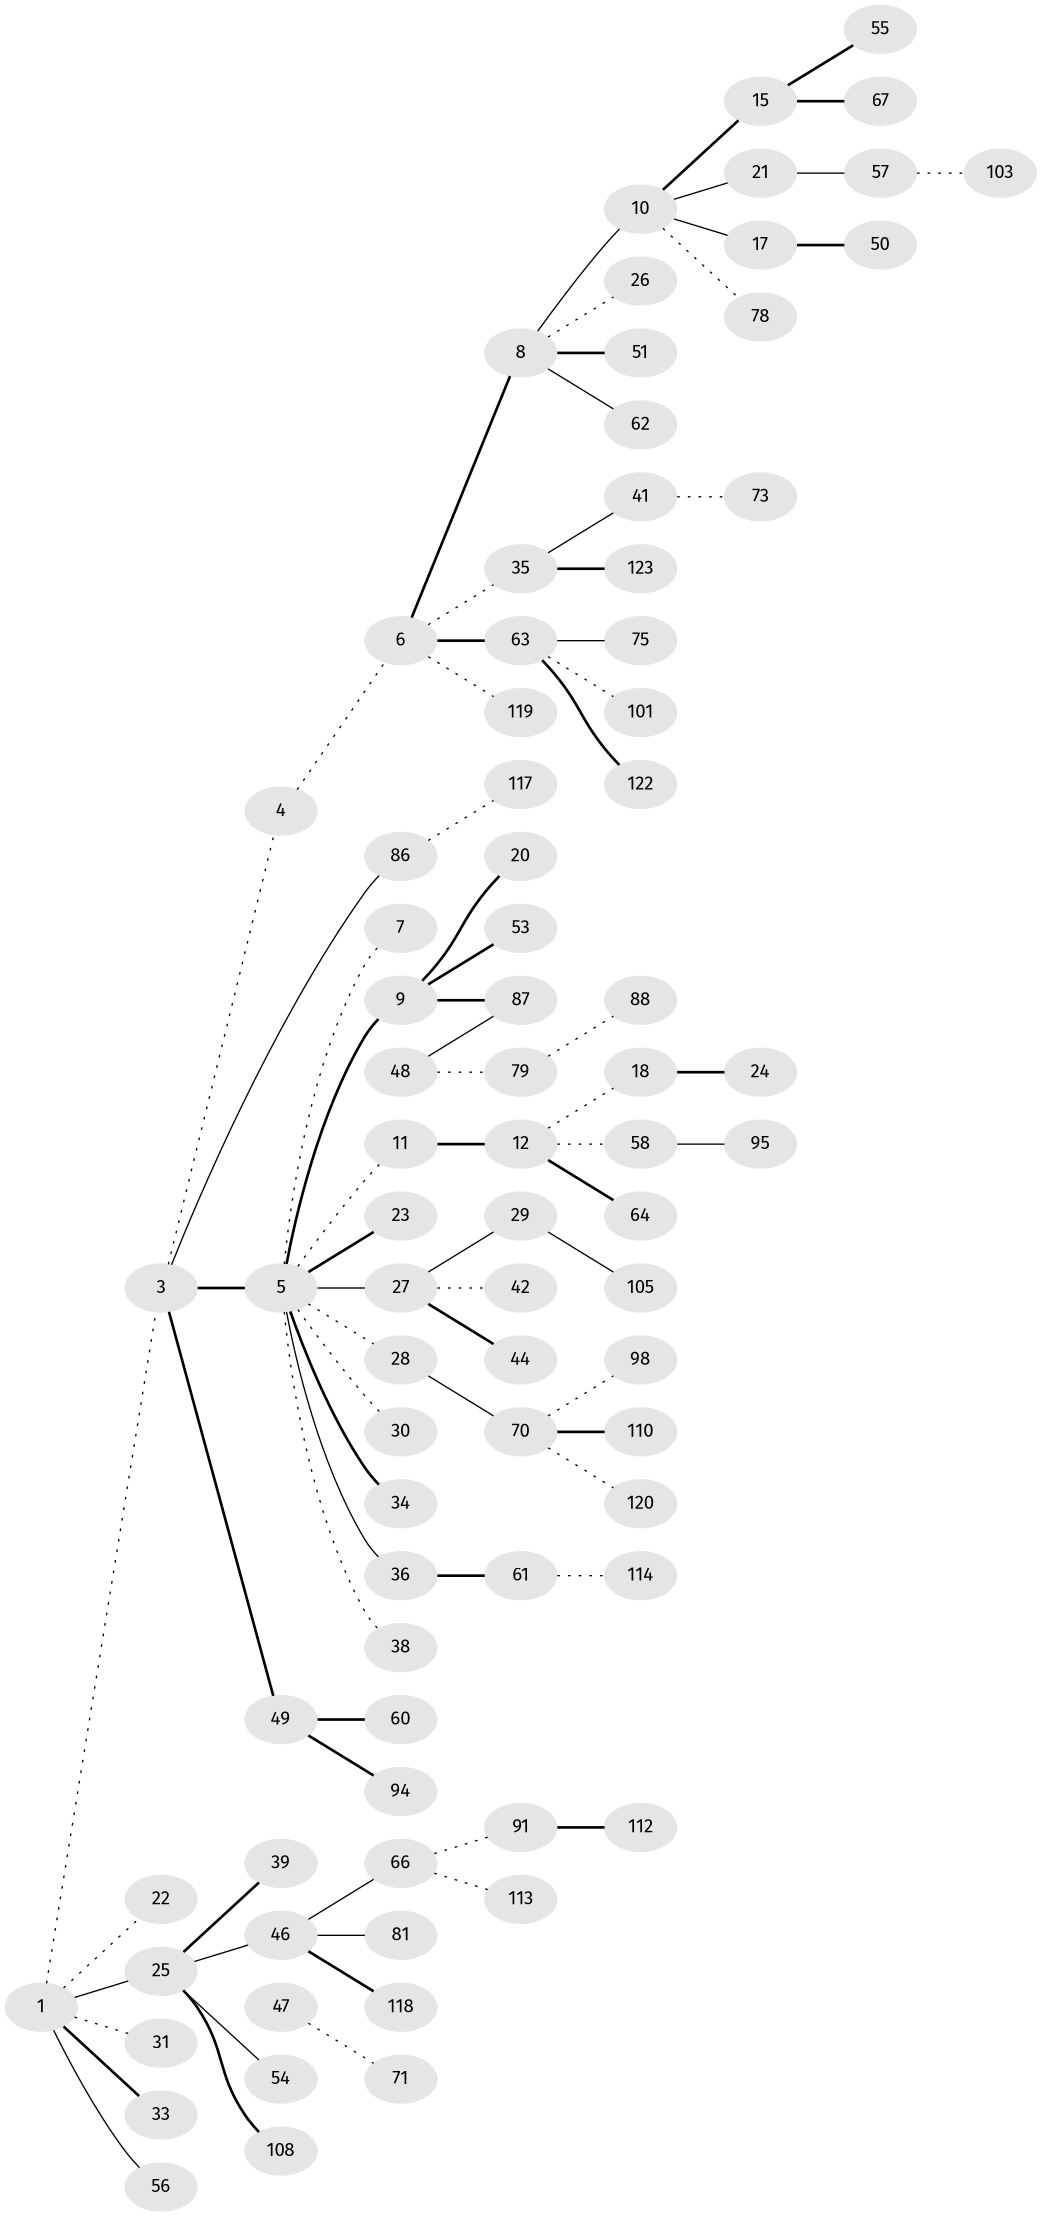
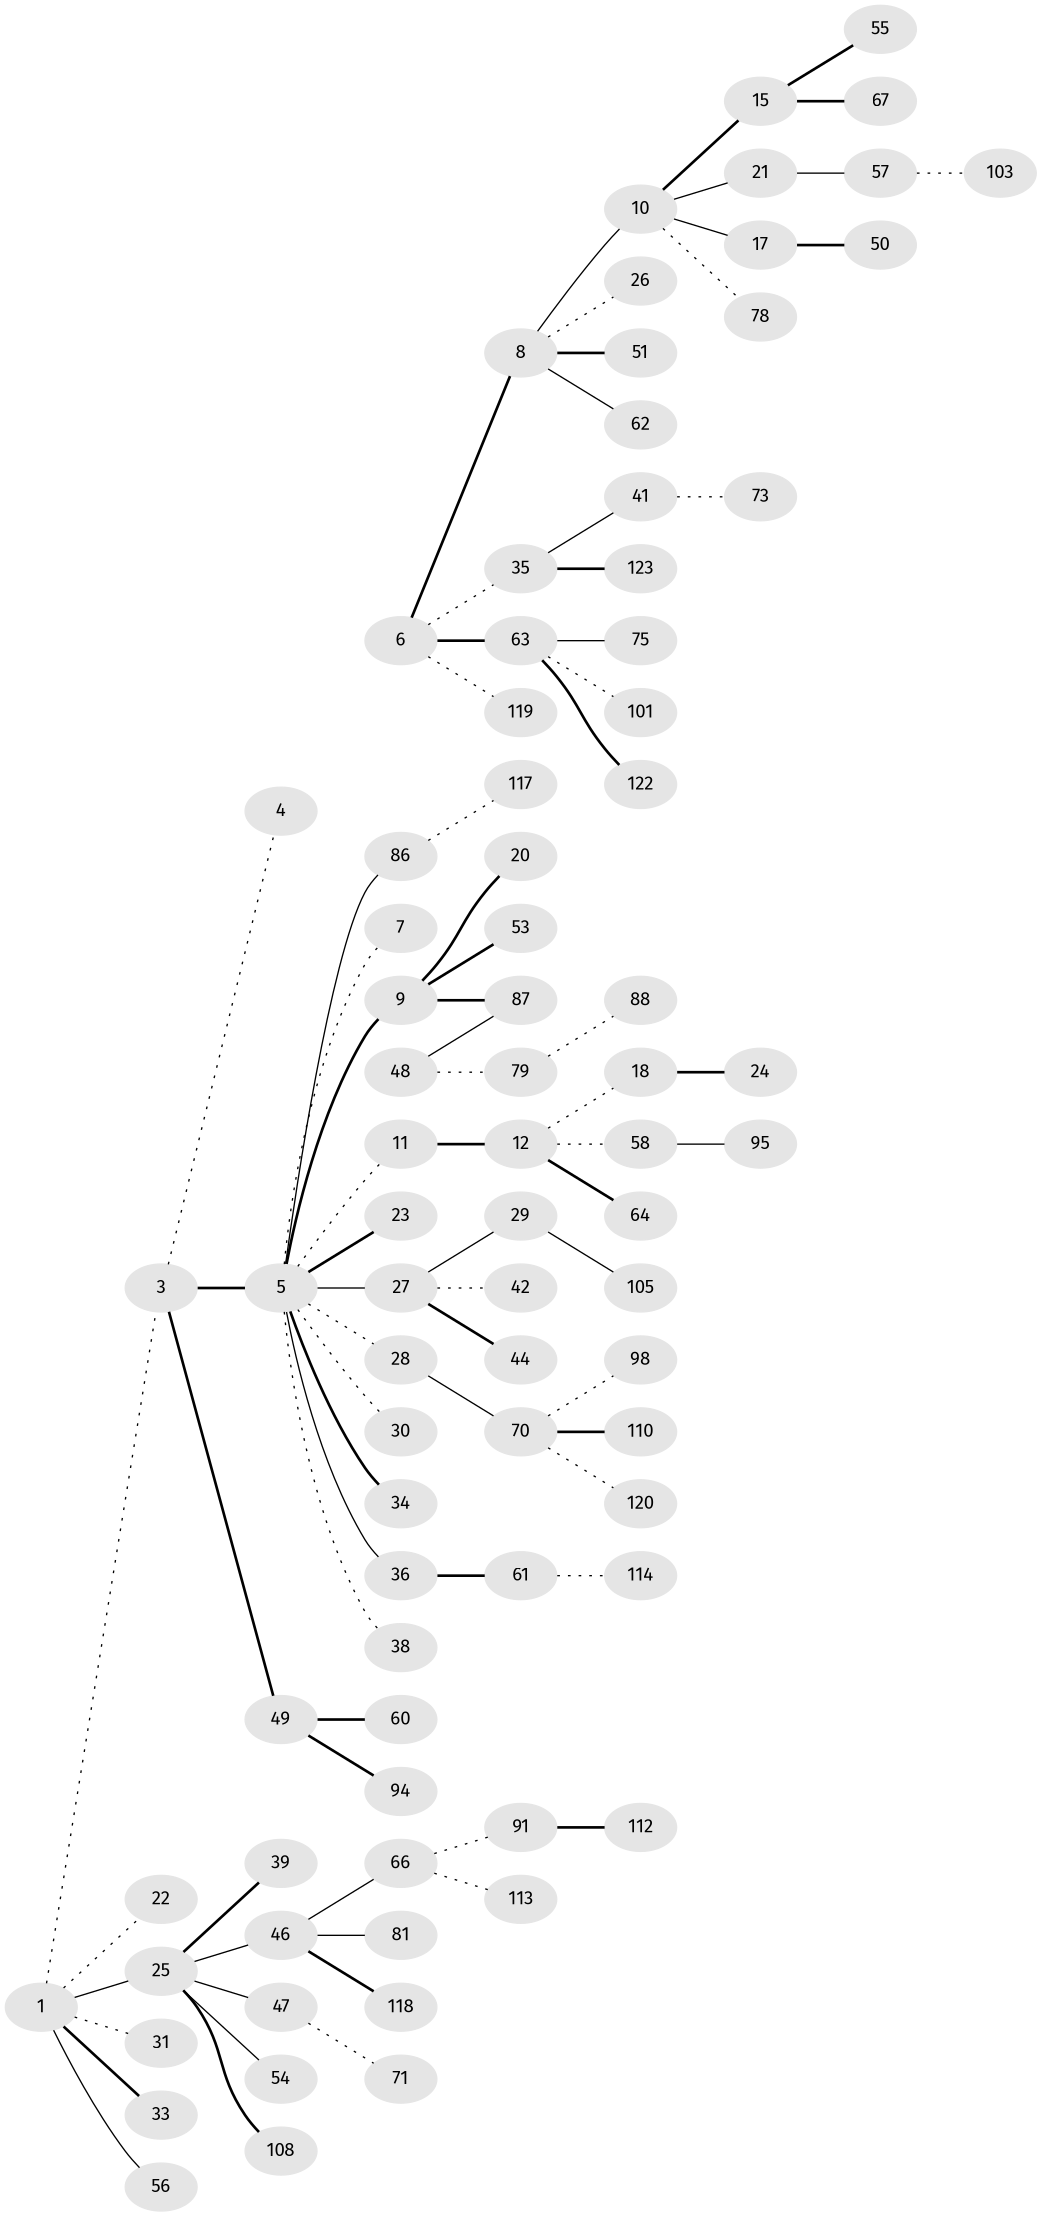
(341, 726) -> none
(263, 1064) -> (324, 1036)
none -> (221, 1989)
